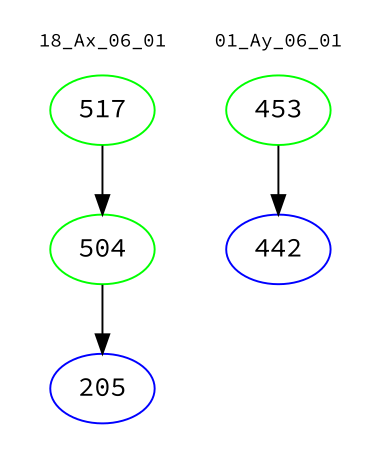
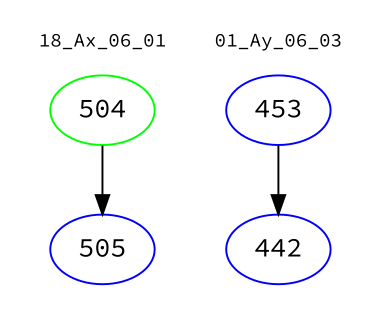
(279, 42) -> (279, 42)
(102, 110) -> none
(278, 110) -> (278, 110)
(102, 389) -> (102, 249)
